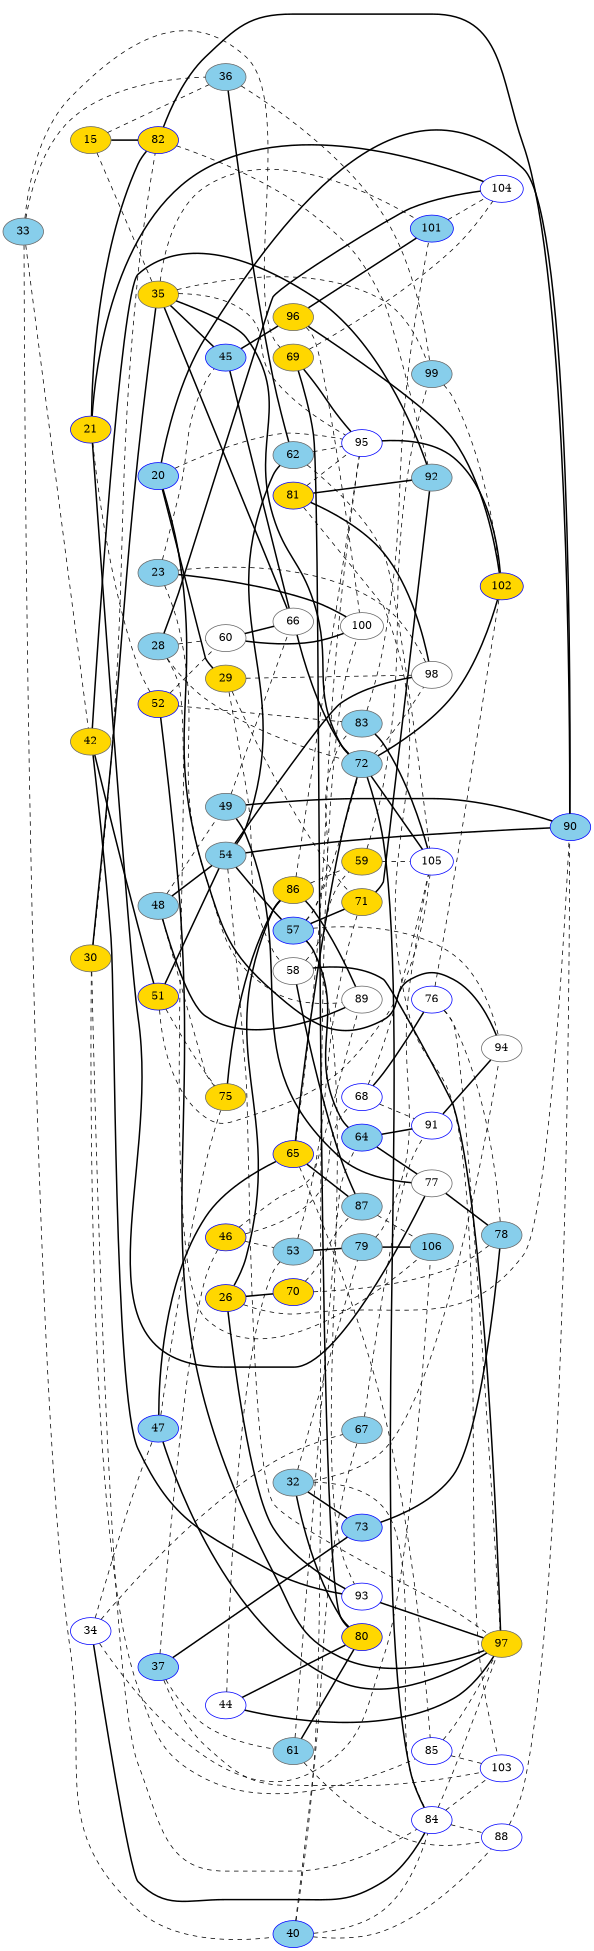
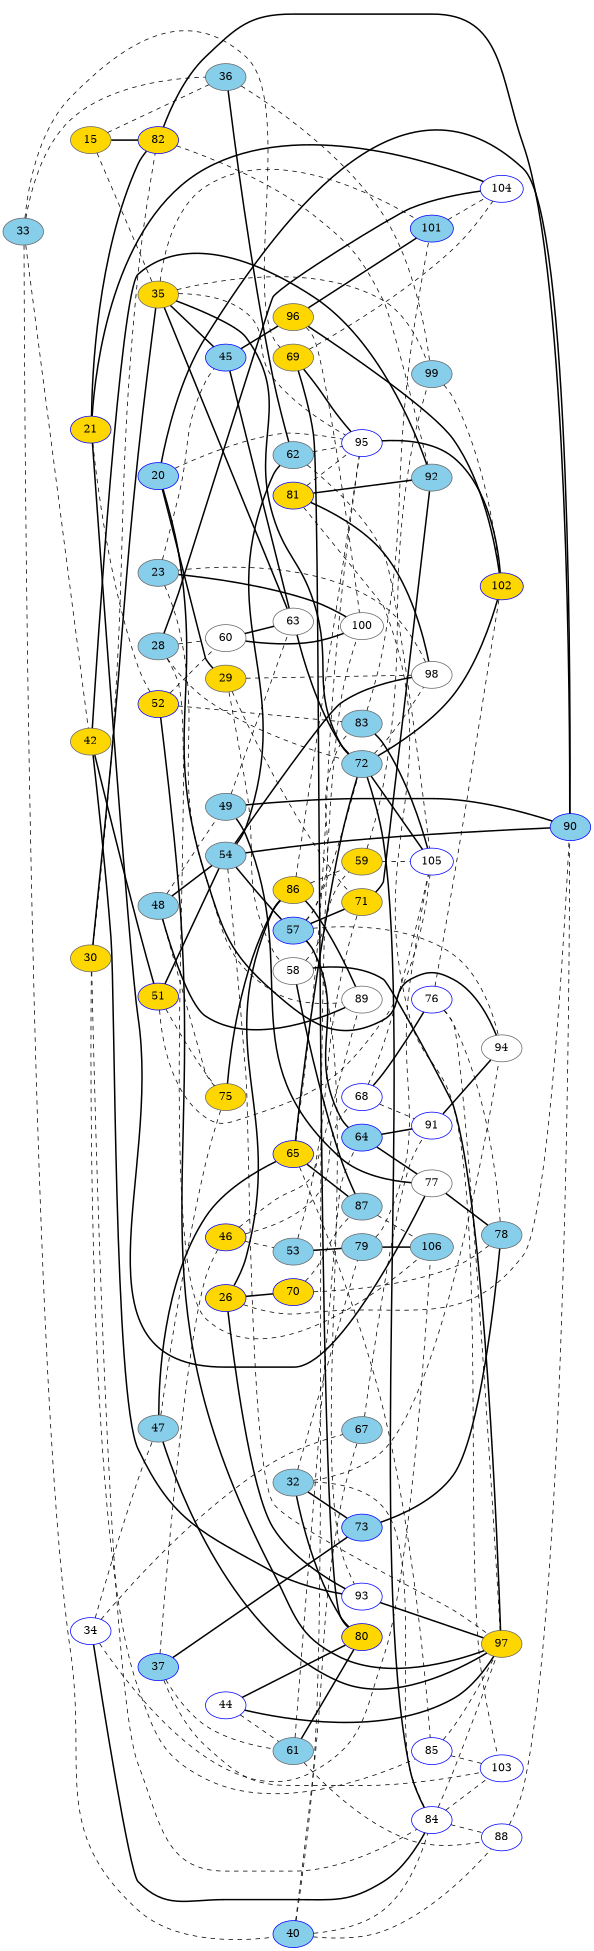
(293, 622) -> (293, 622)
(158, 1429) -> (158, 1429)
(238, 1474) -> (259, 1728)
